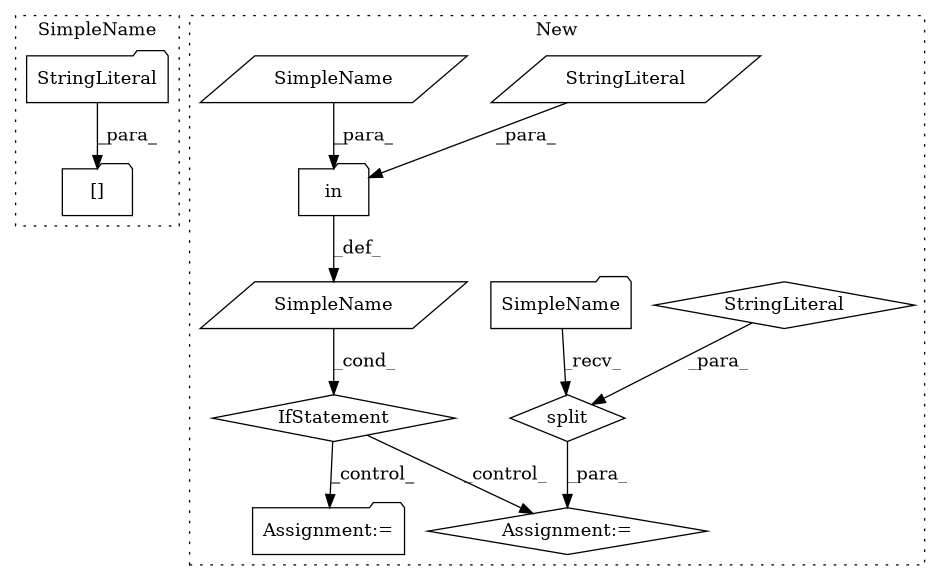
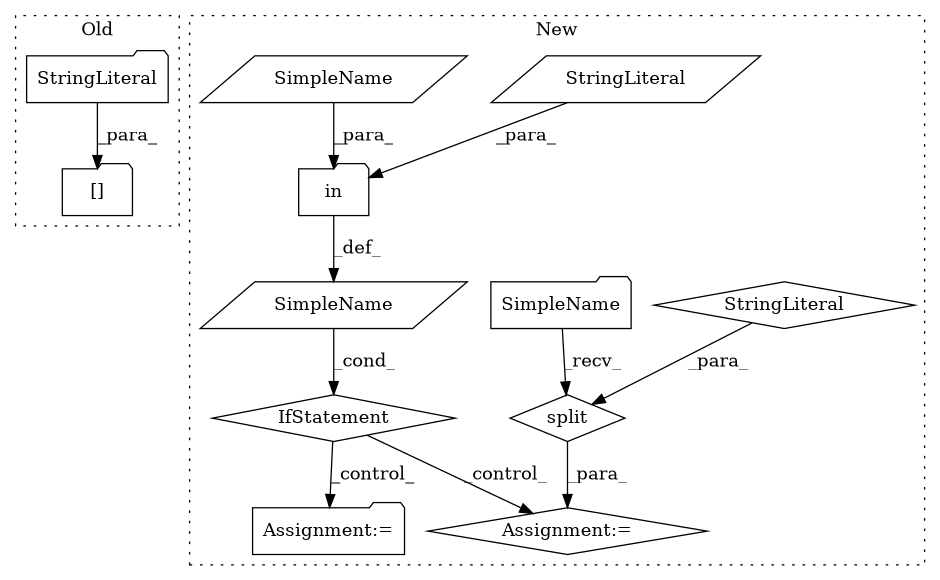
(97, 31) -> (97, 31)
